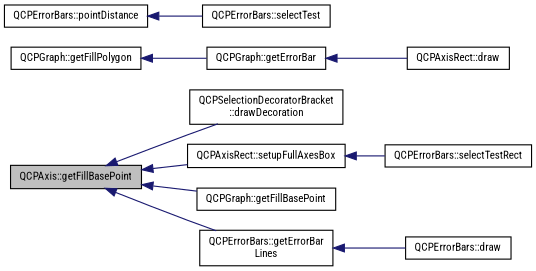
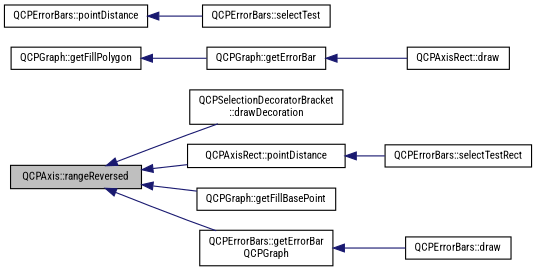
(266, 156) -> (266, 156)
(76, 177) -> (76, 177)
(266, 248) -> (266, 248)
